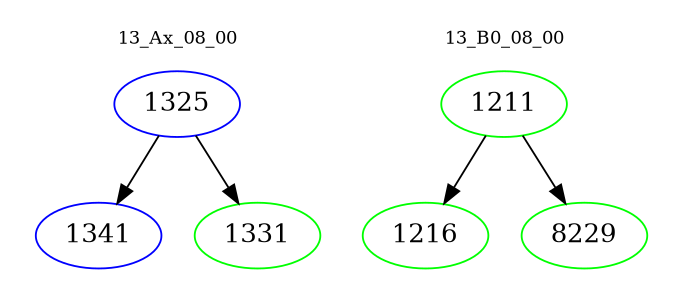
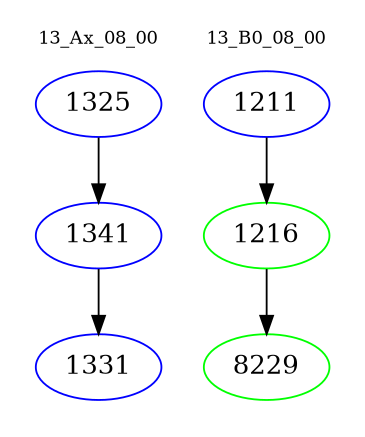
(504, 104) -> (267, 104)
(212, 162) -> (99, 292)
(539, 162) -> (267, 292)
(258, 236) -> (99, 367)
